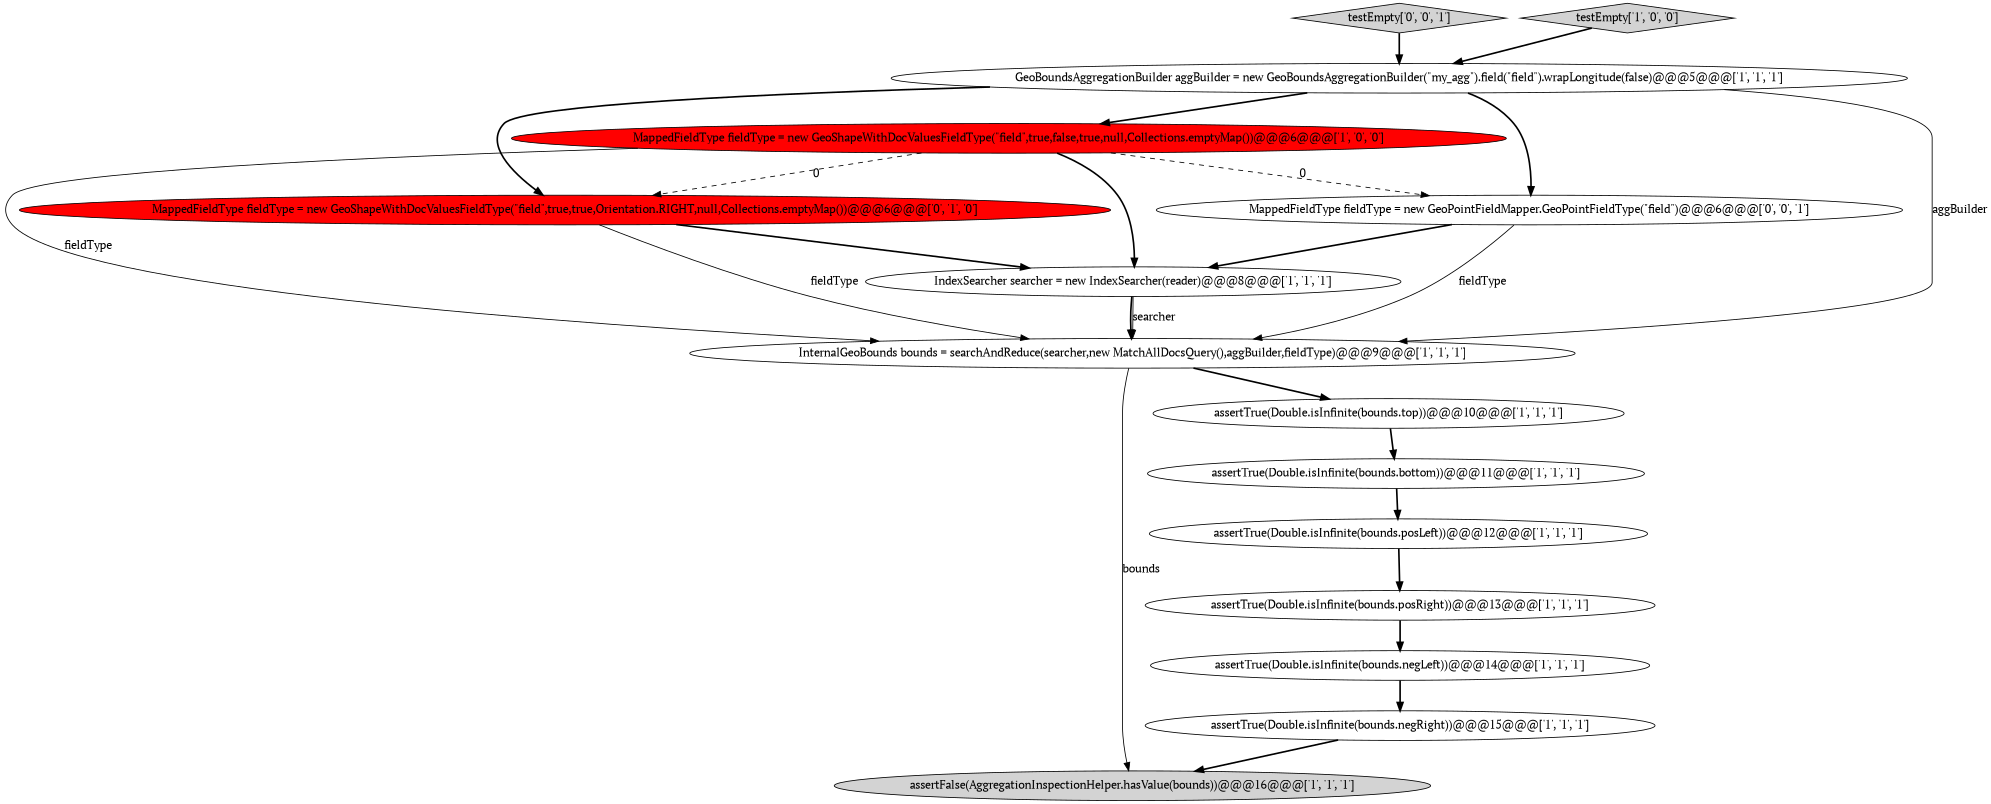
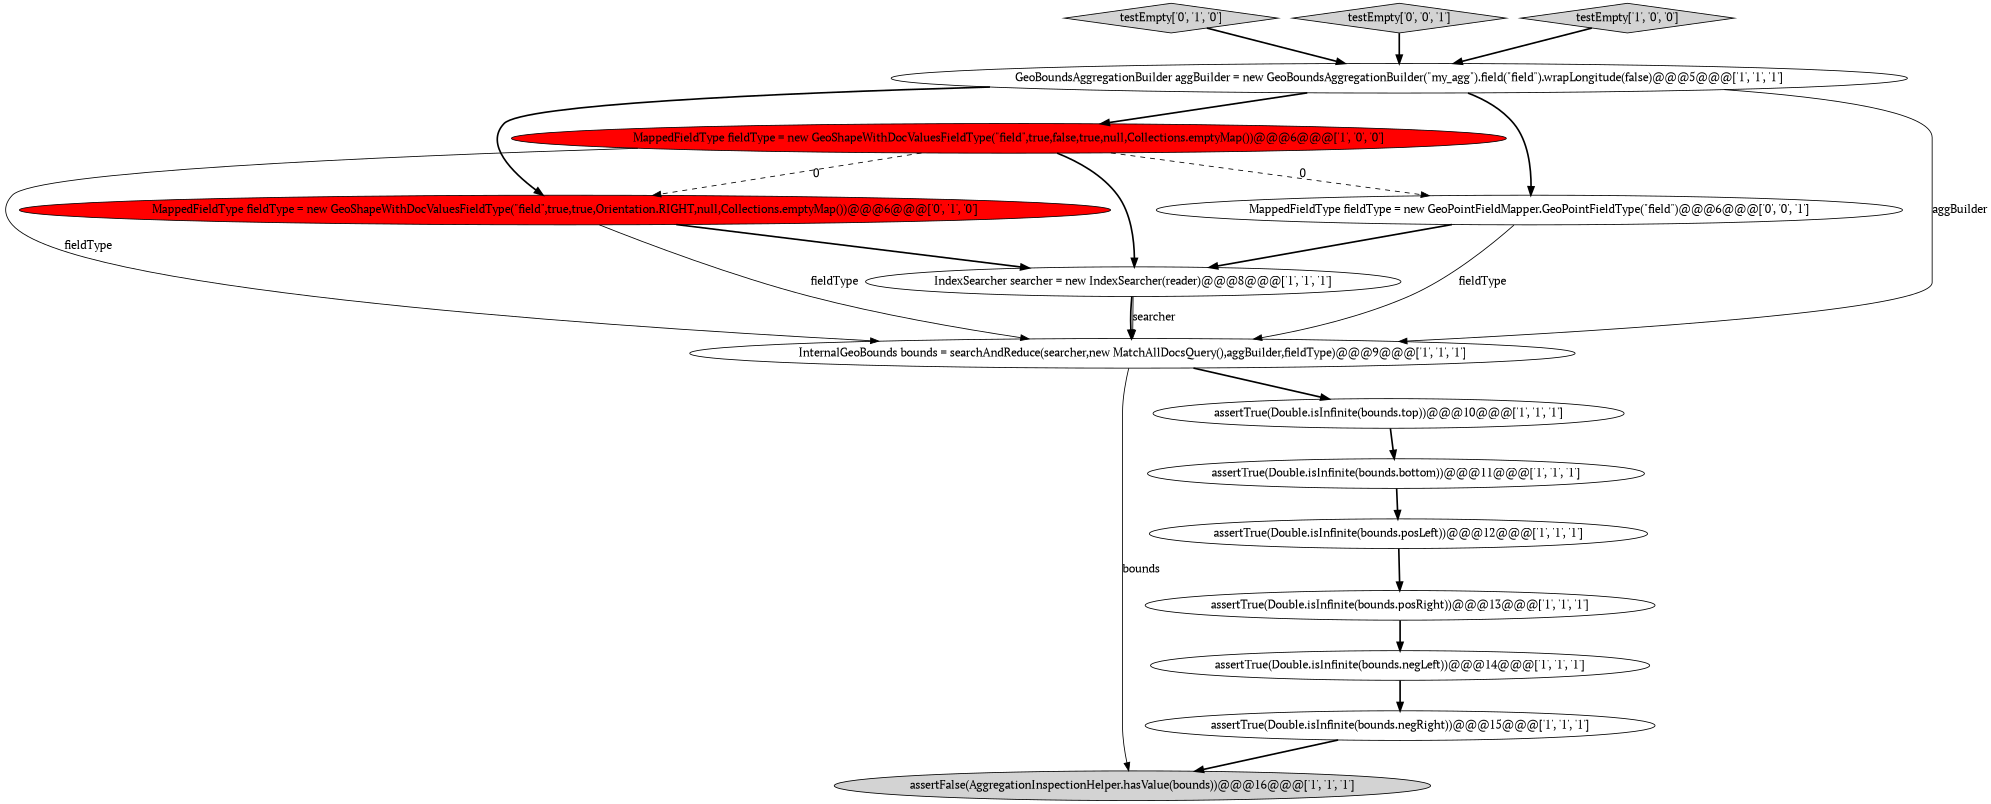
none -> (1171, 18)
